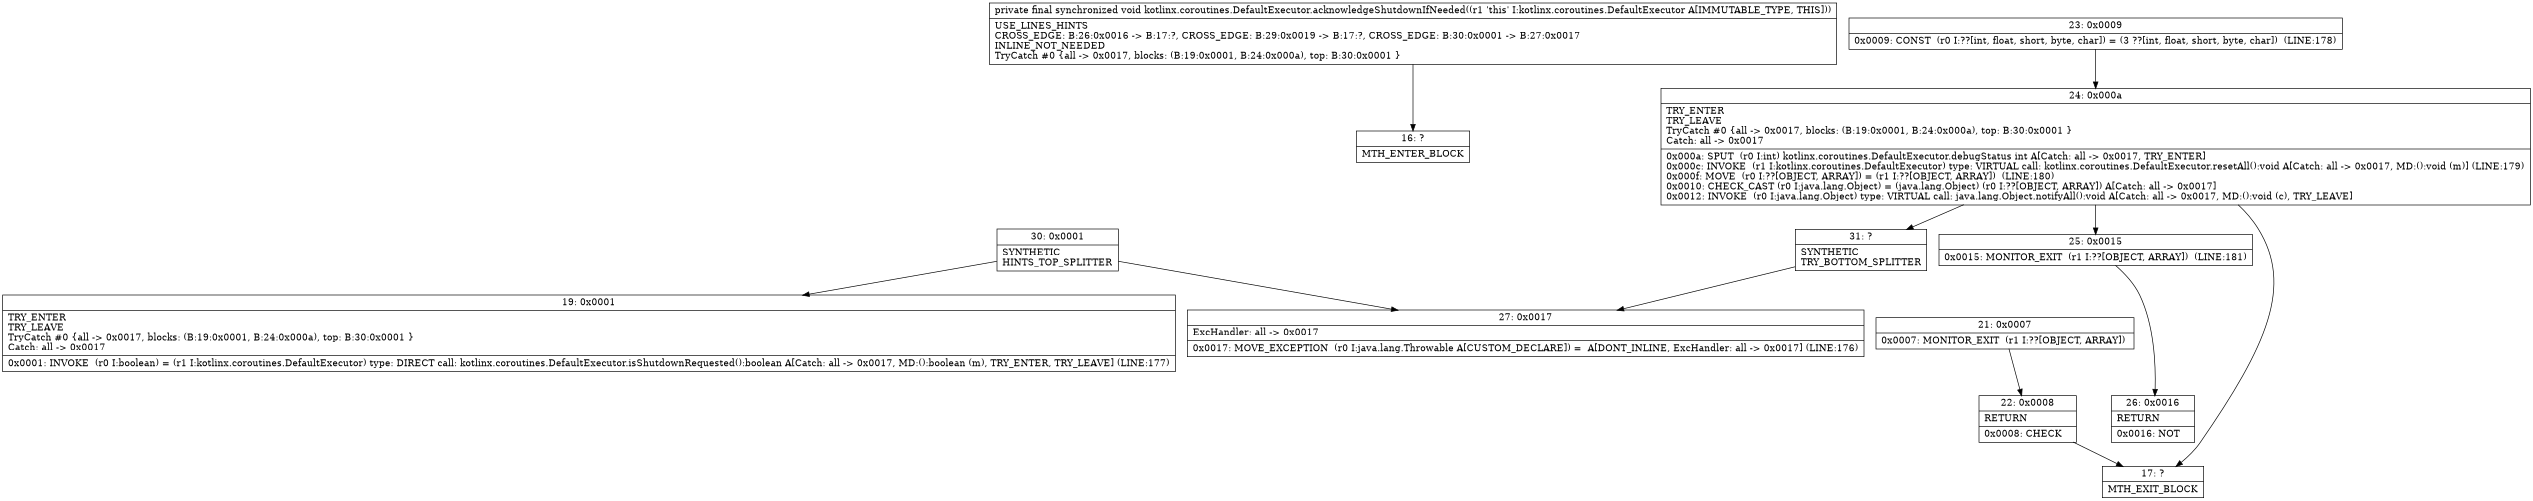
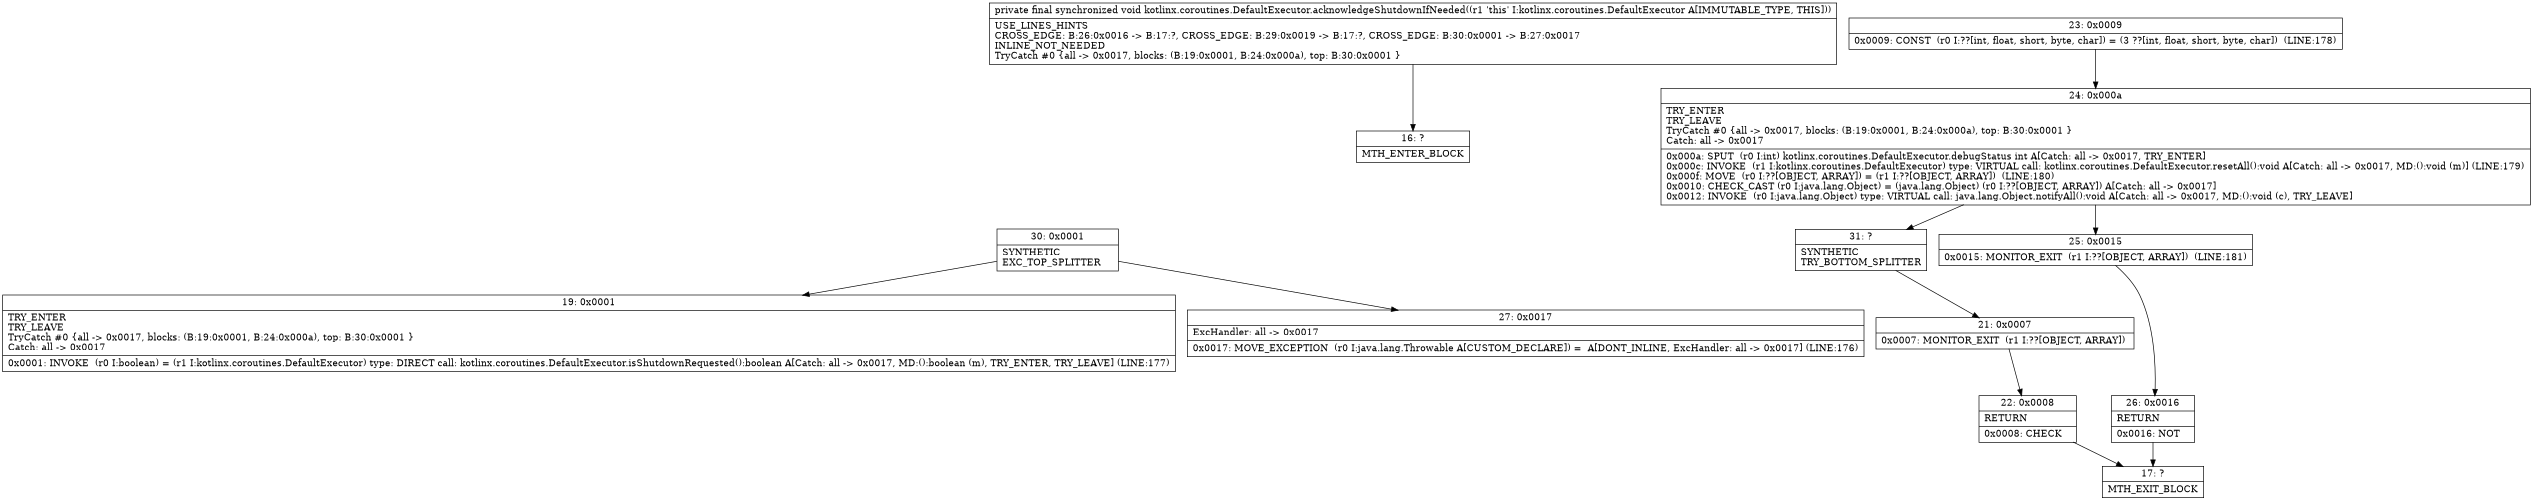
(1058, 263) -> (1052, 263)
(1709, 288) -> (1934, 293)
(2260, 340) -> (2153, 451)
